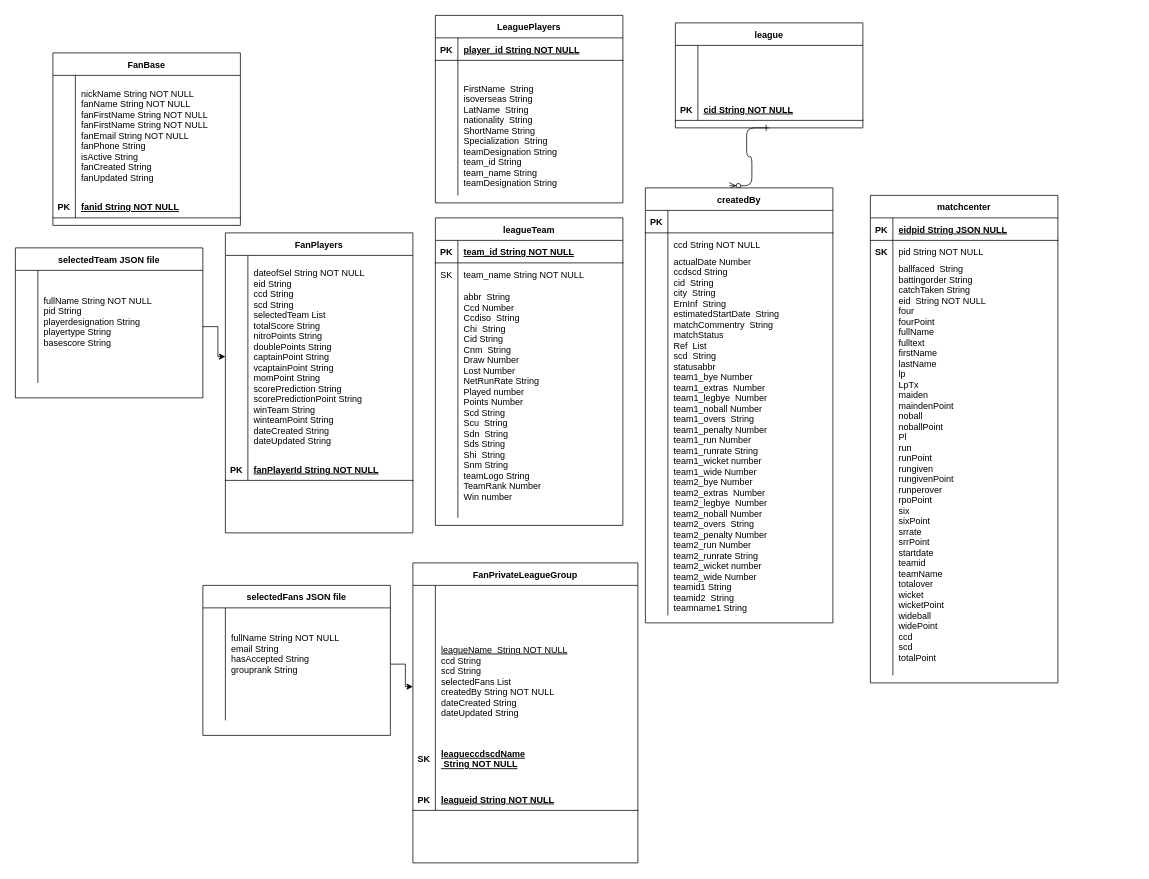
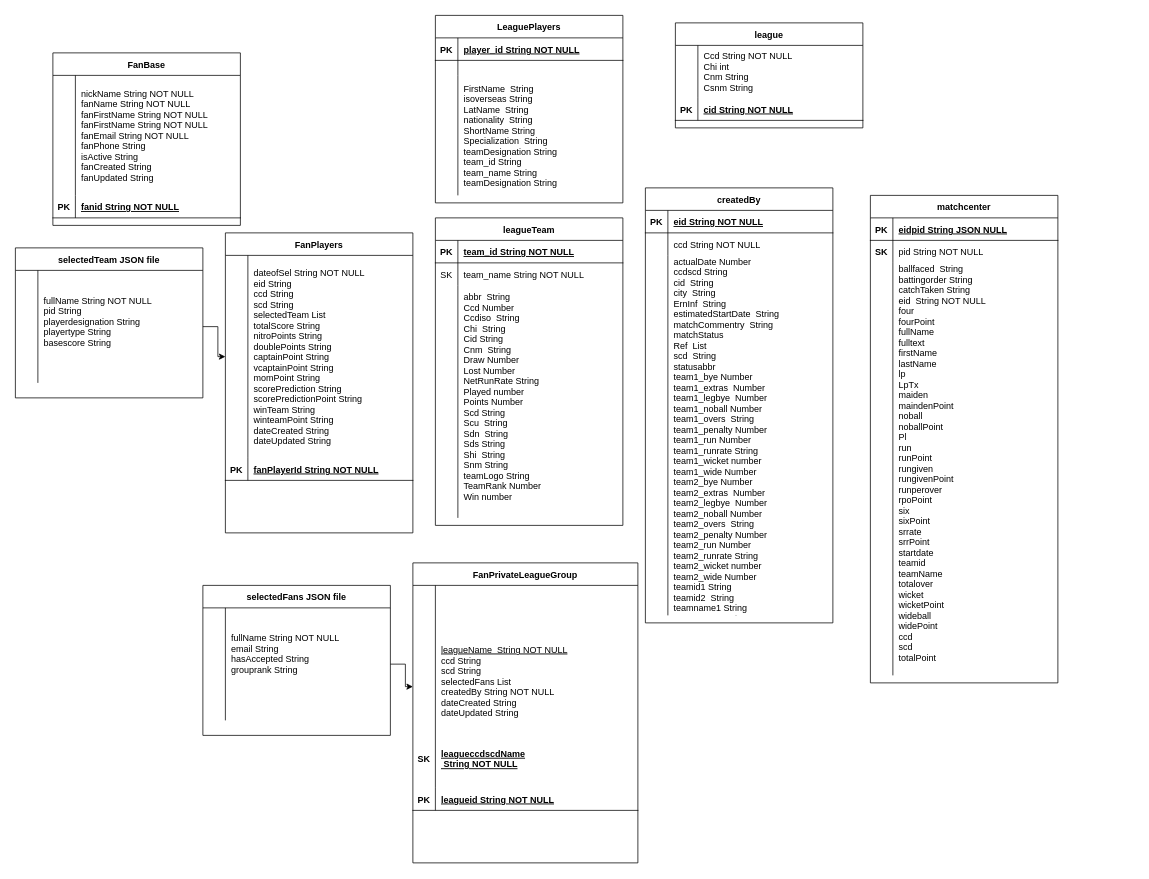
none -> (780, 72)
(752, 162) -> none
none -> (750, 222)
